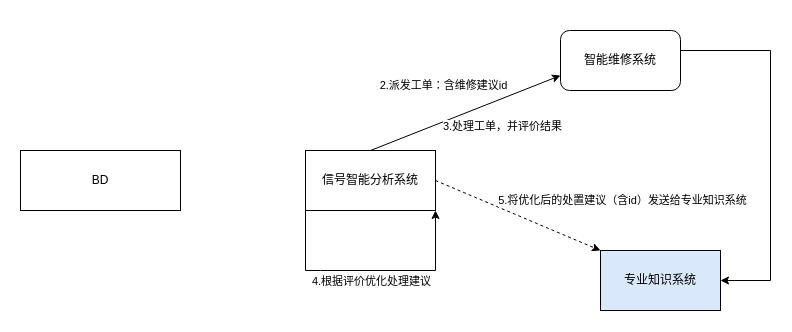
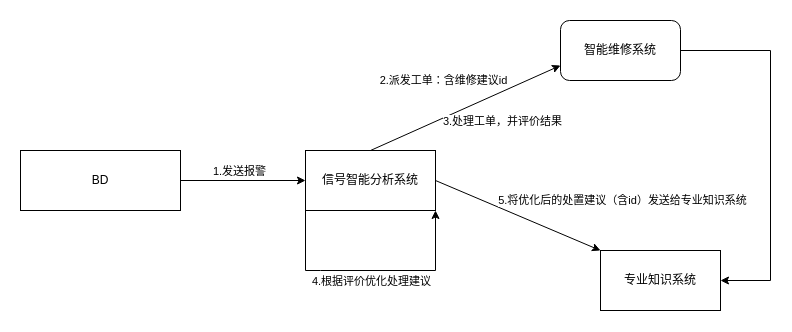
(621, 61) -> (621, 51)
none -> (240, 181)
(515, 214) -> (515, 214)
(661, 281) -> (661, 281)
